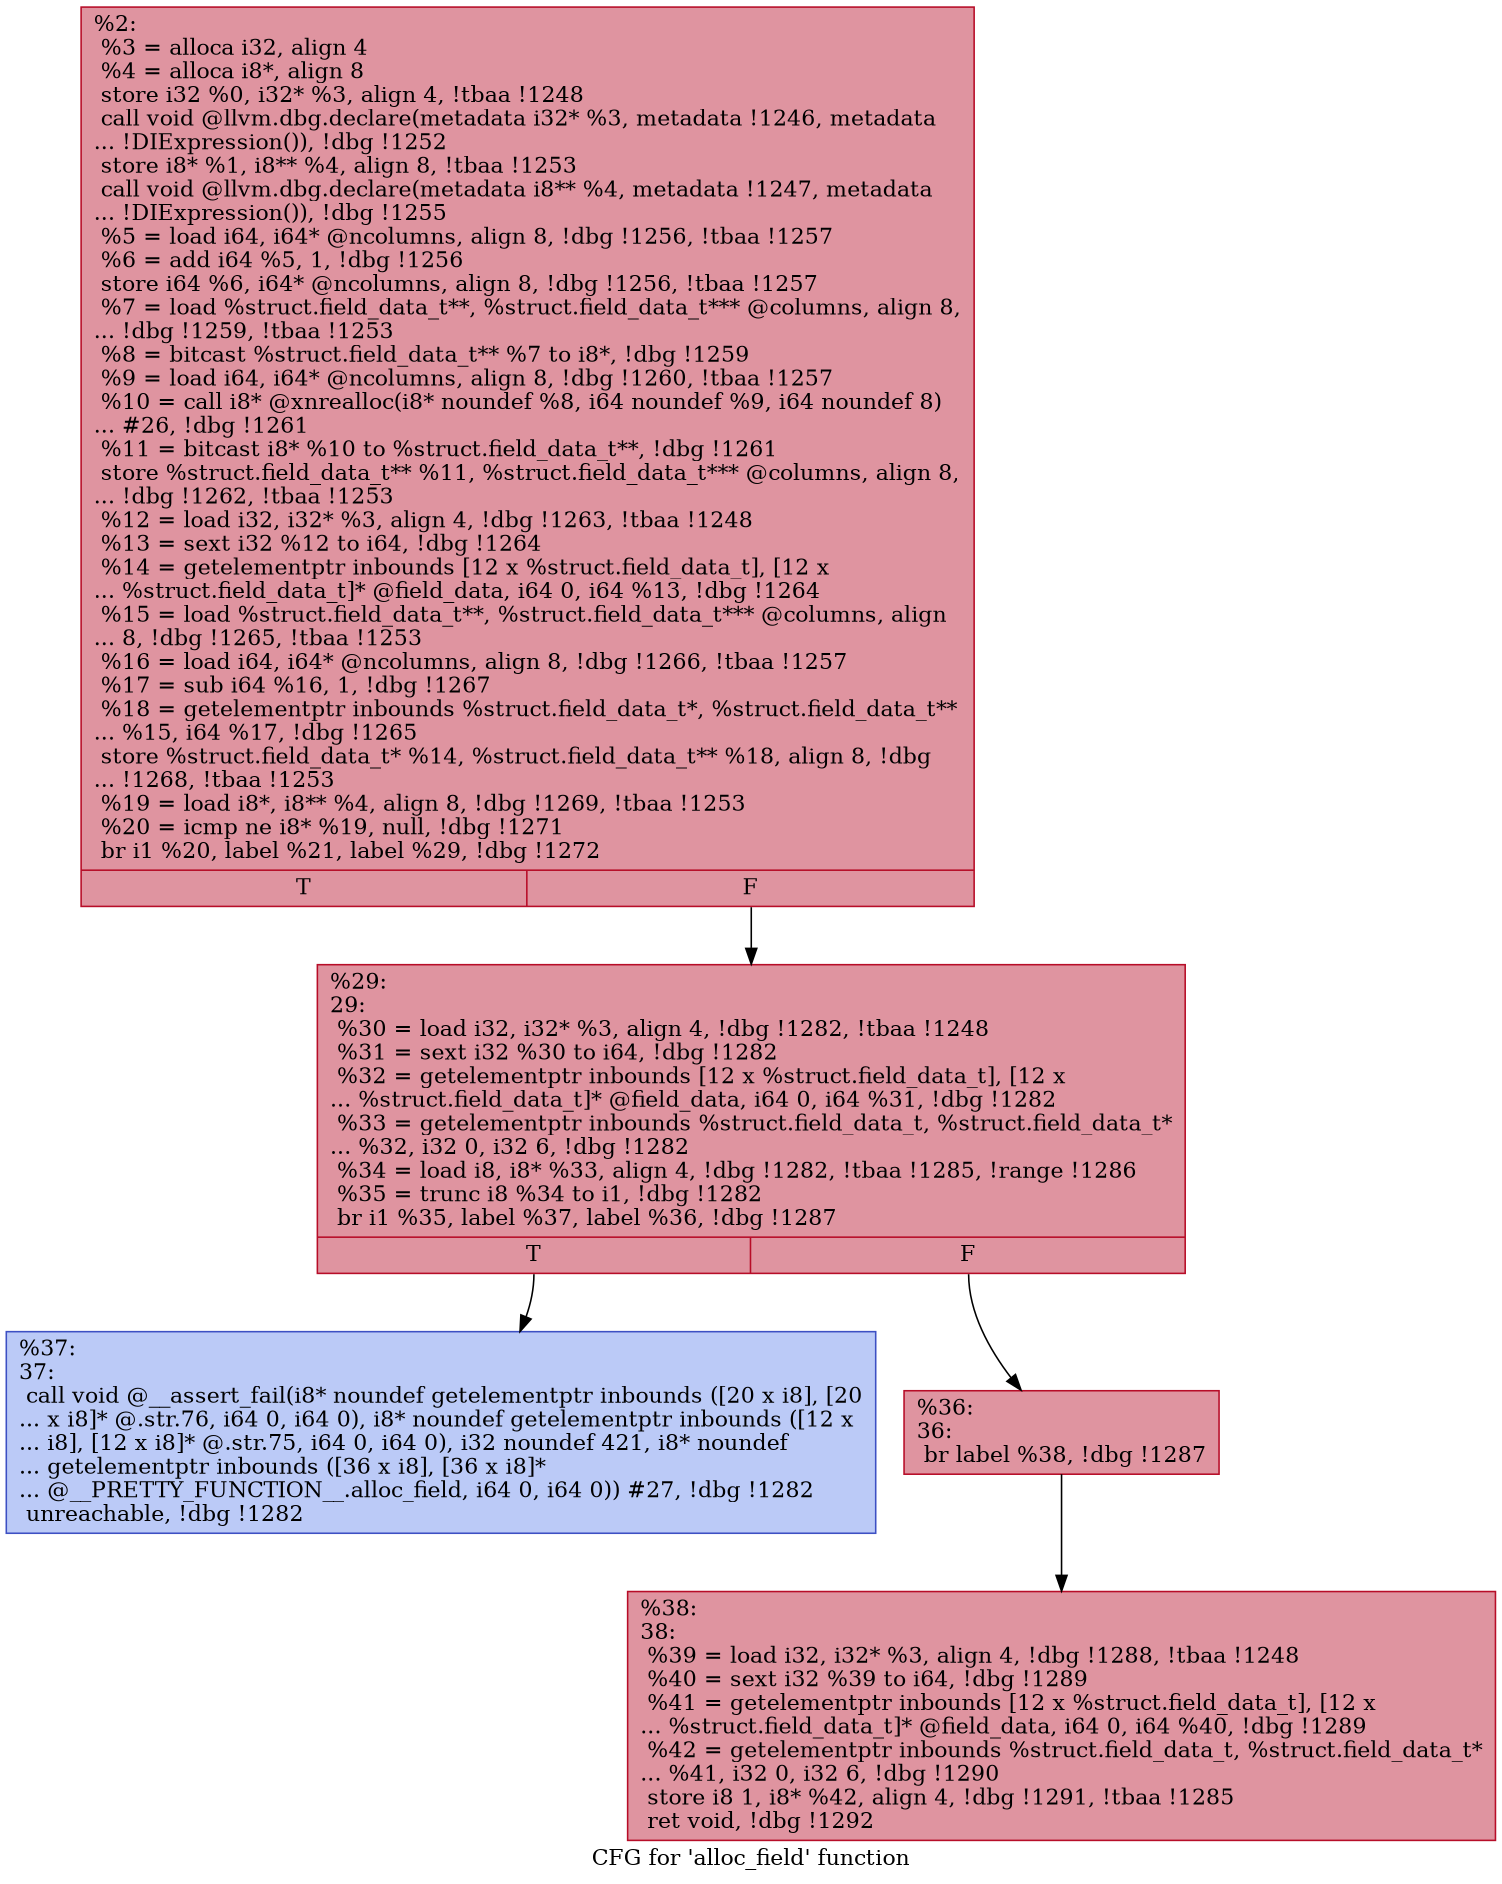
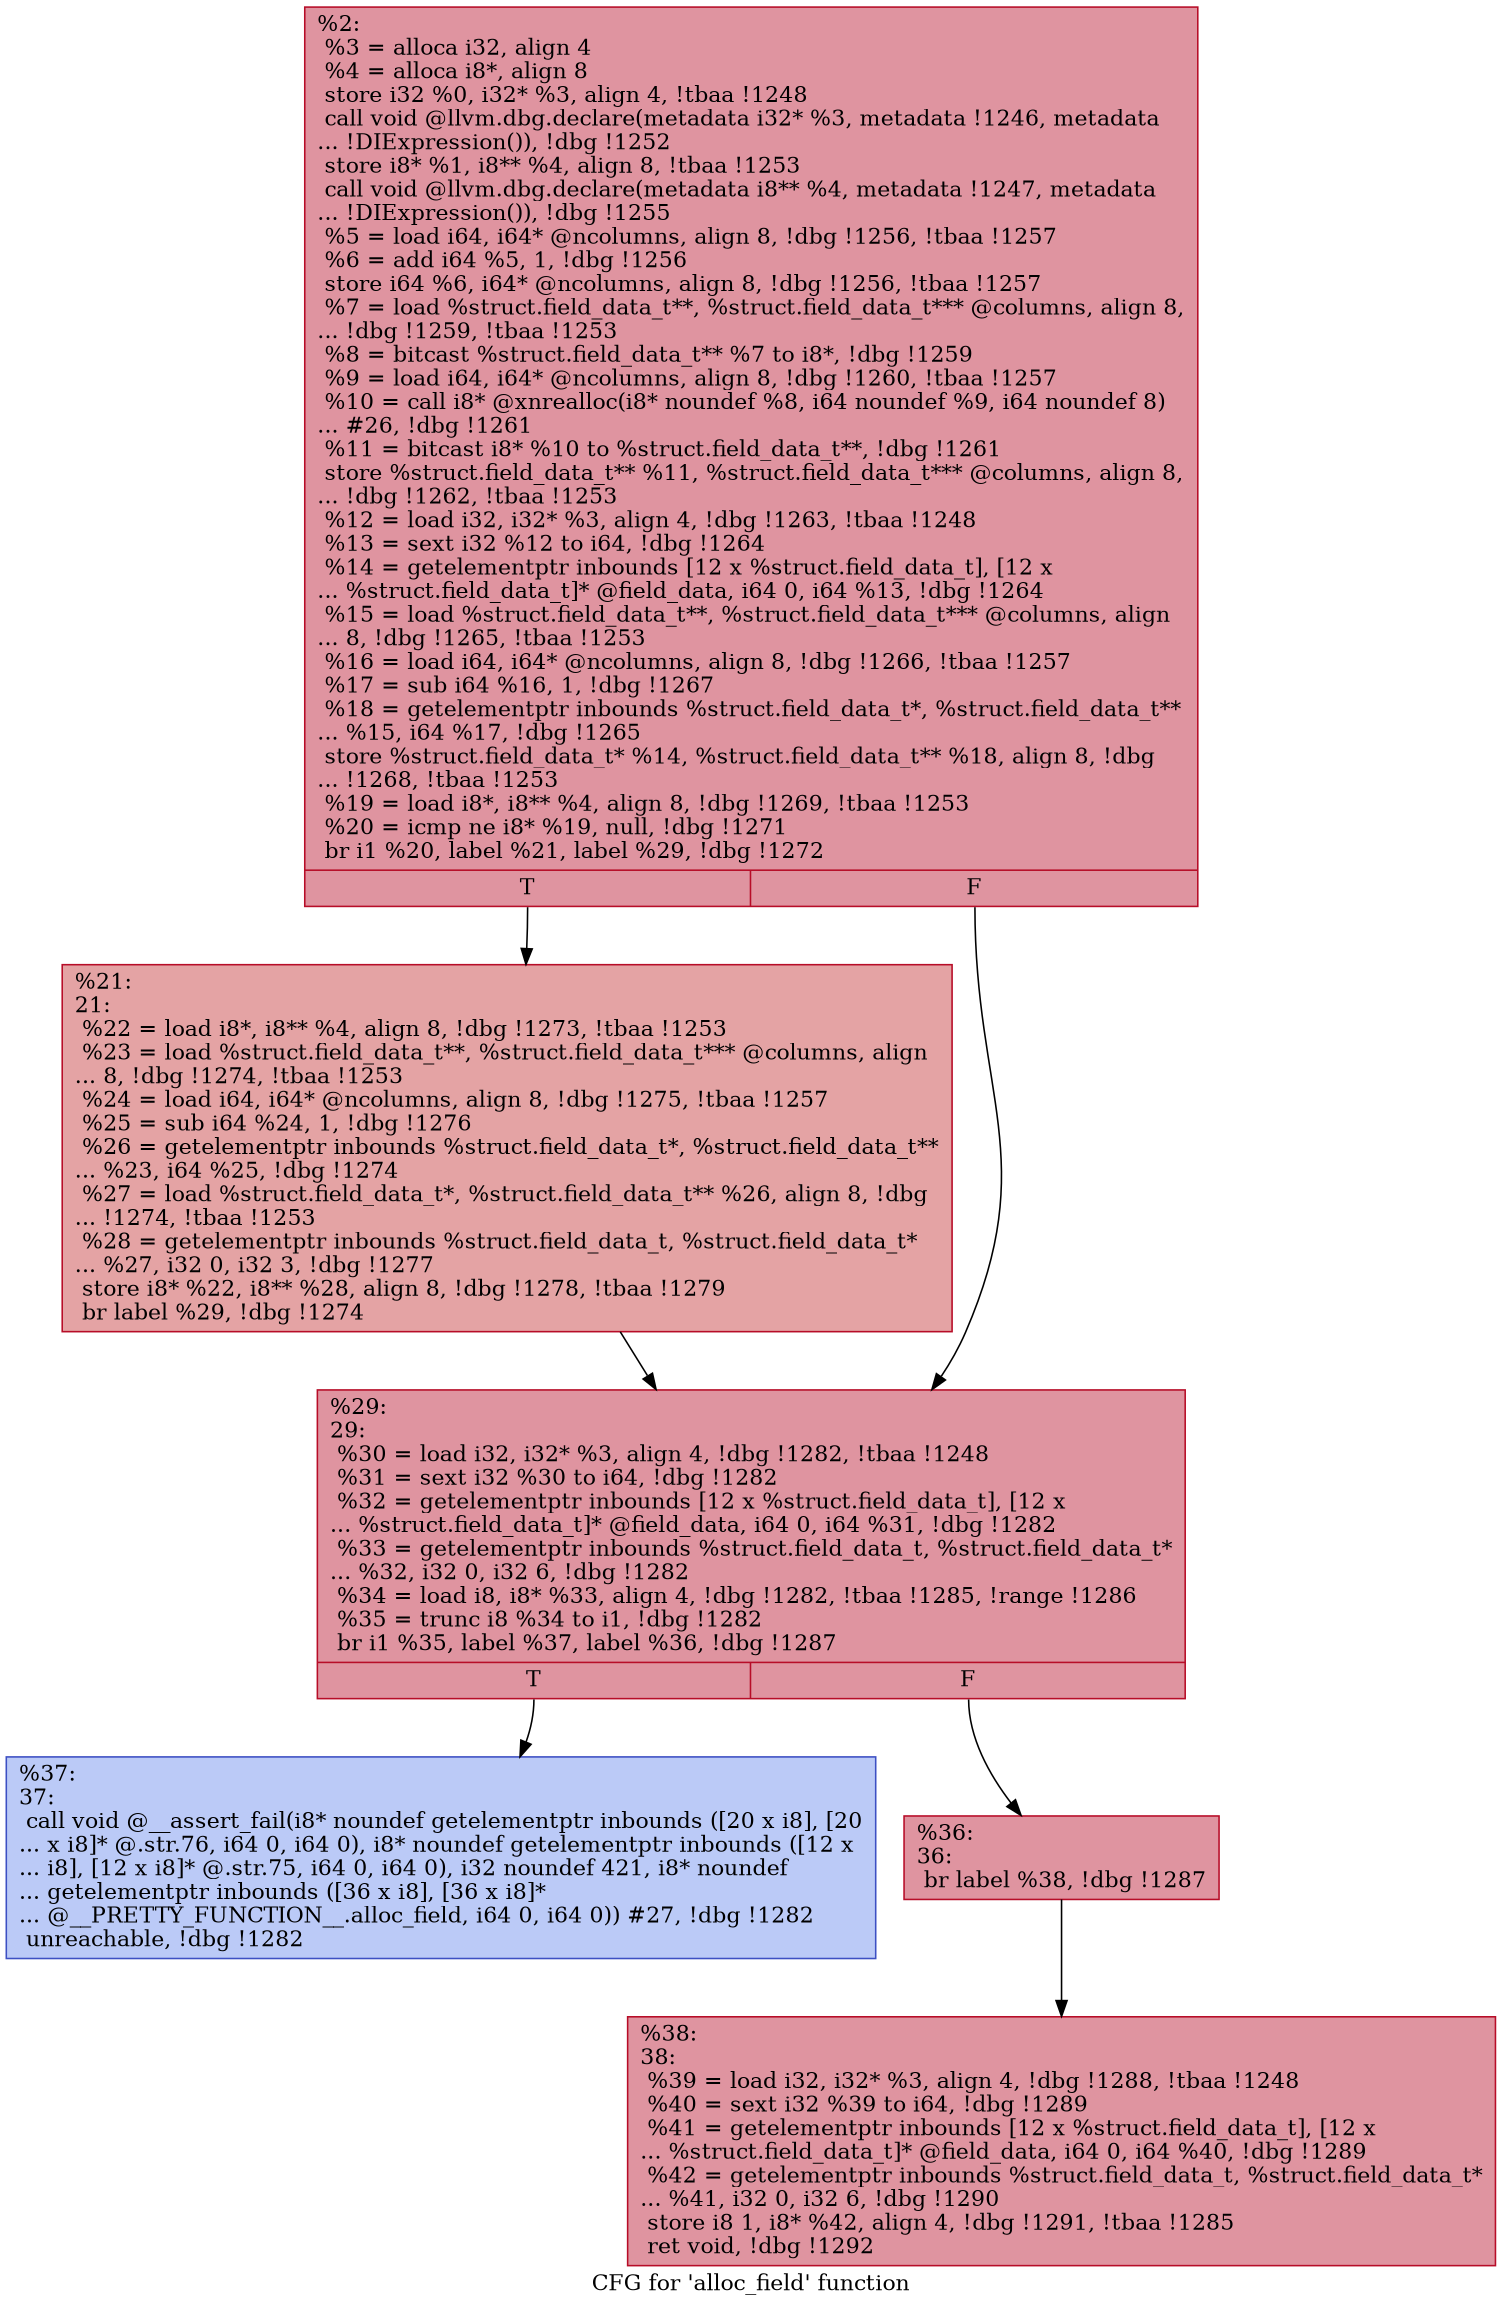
none -> (507, 1148)
